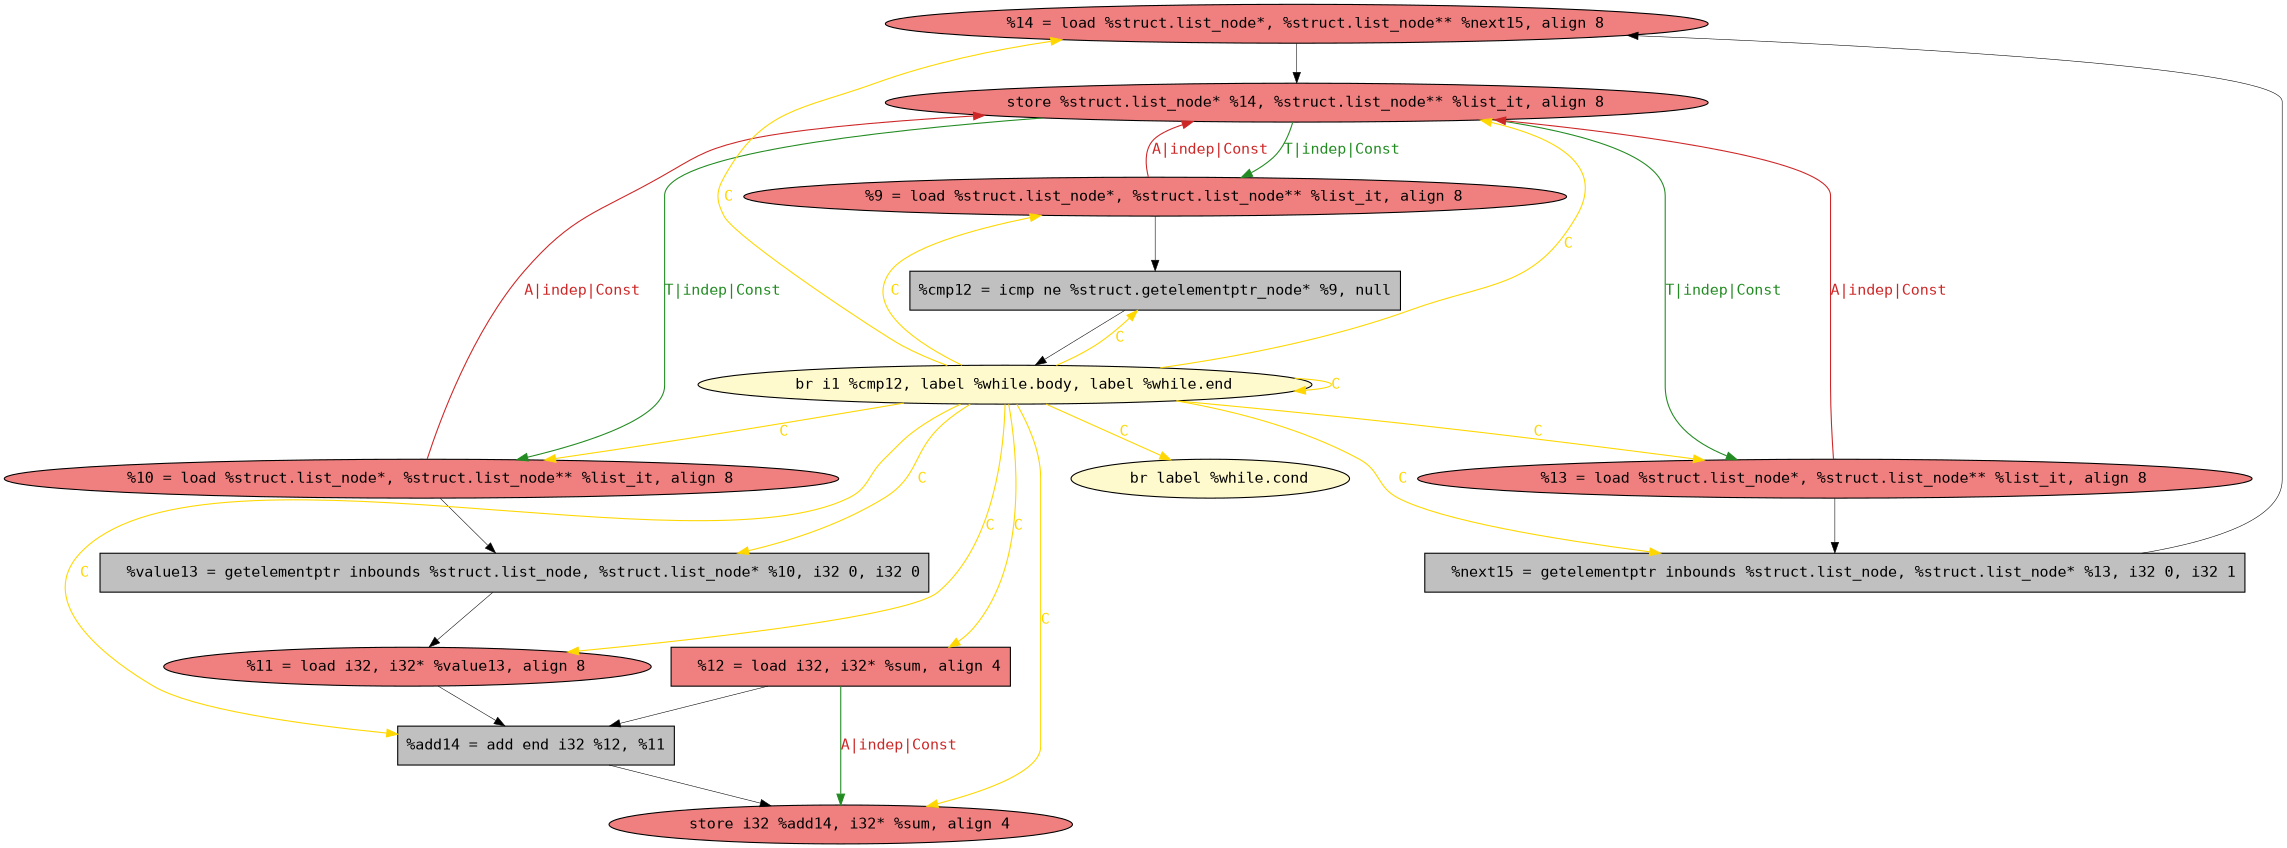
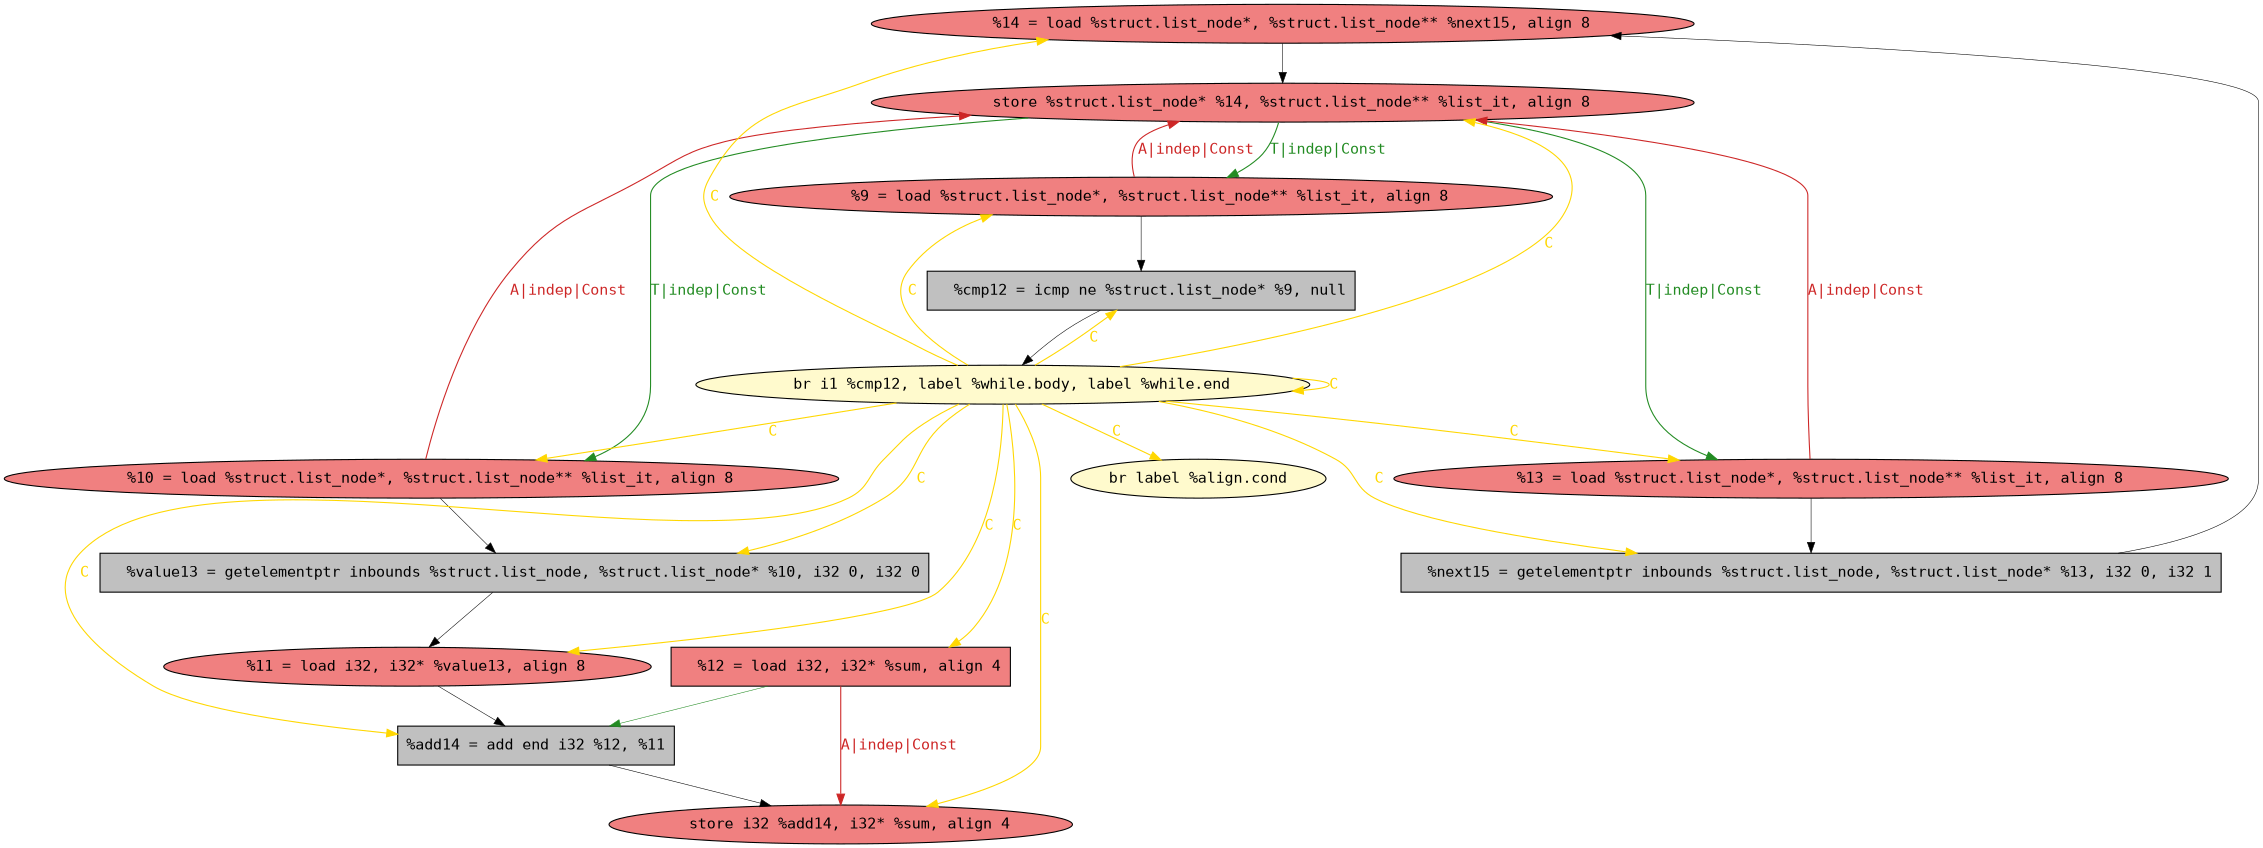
(1155, 291) -> (1141, 291)
(1210, 479) -> (1198, 479)
(694, 705) -> (694, 705)
(841, 740) -> (841, 740)
